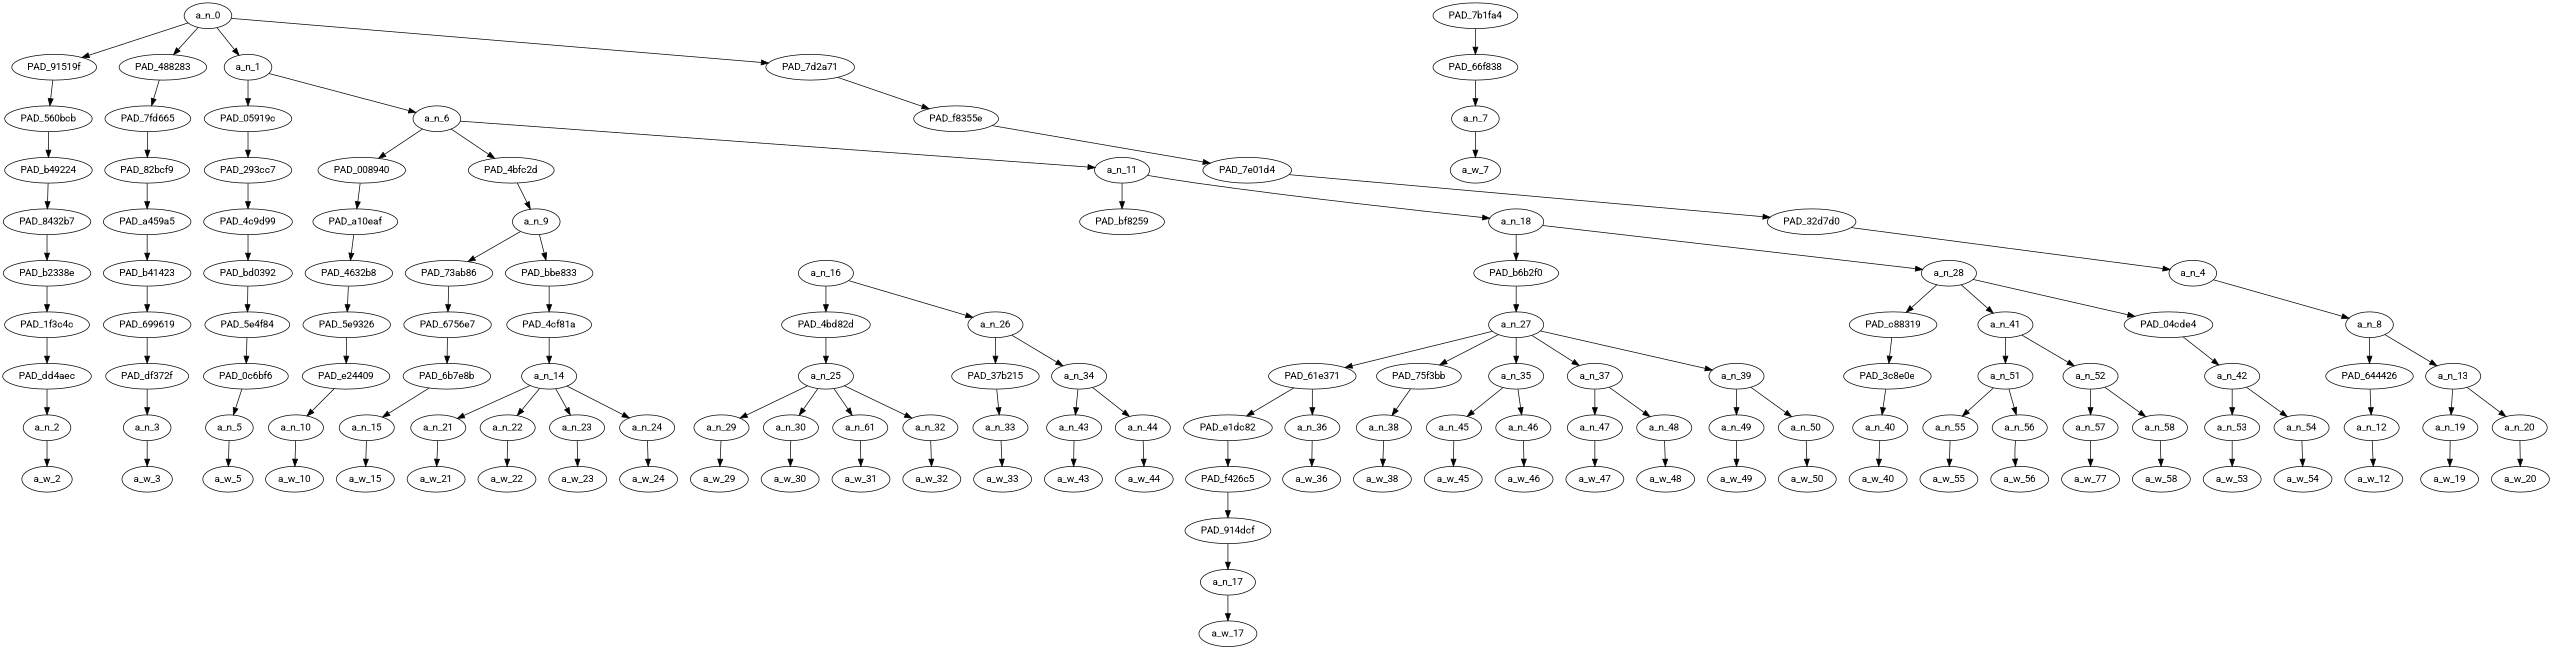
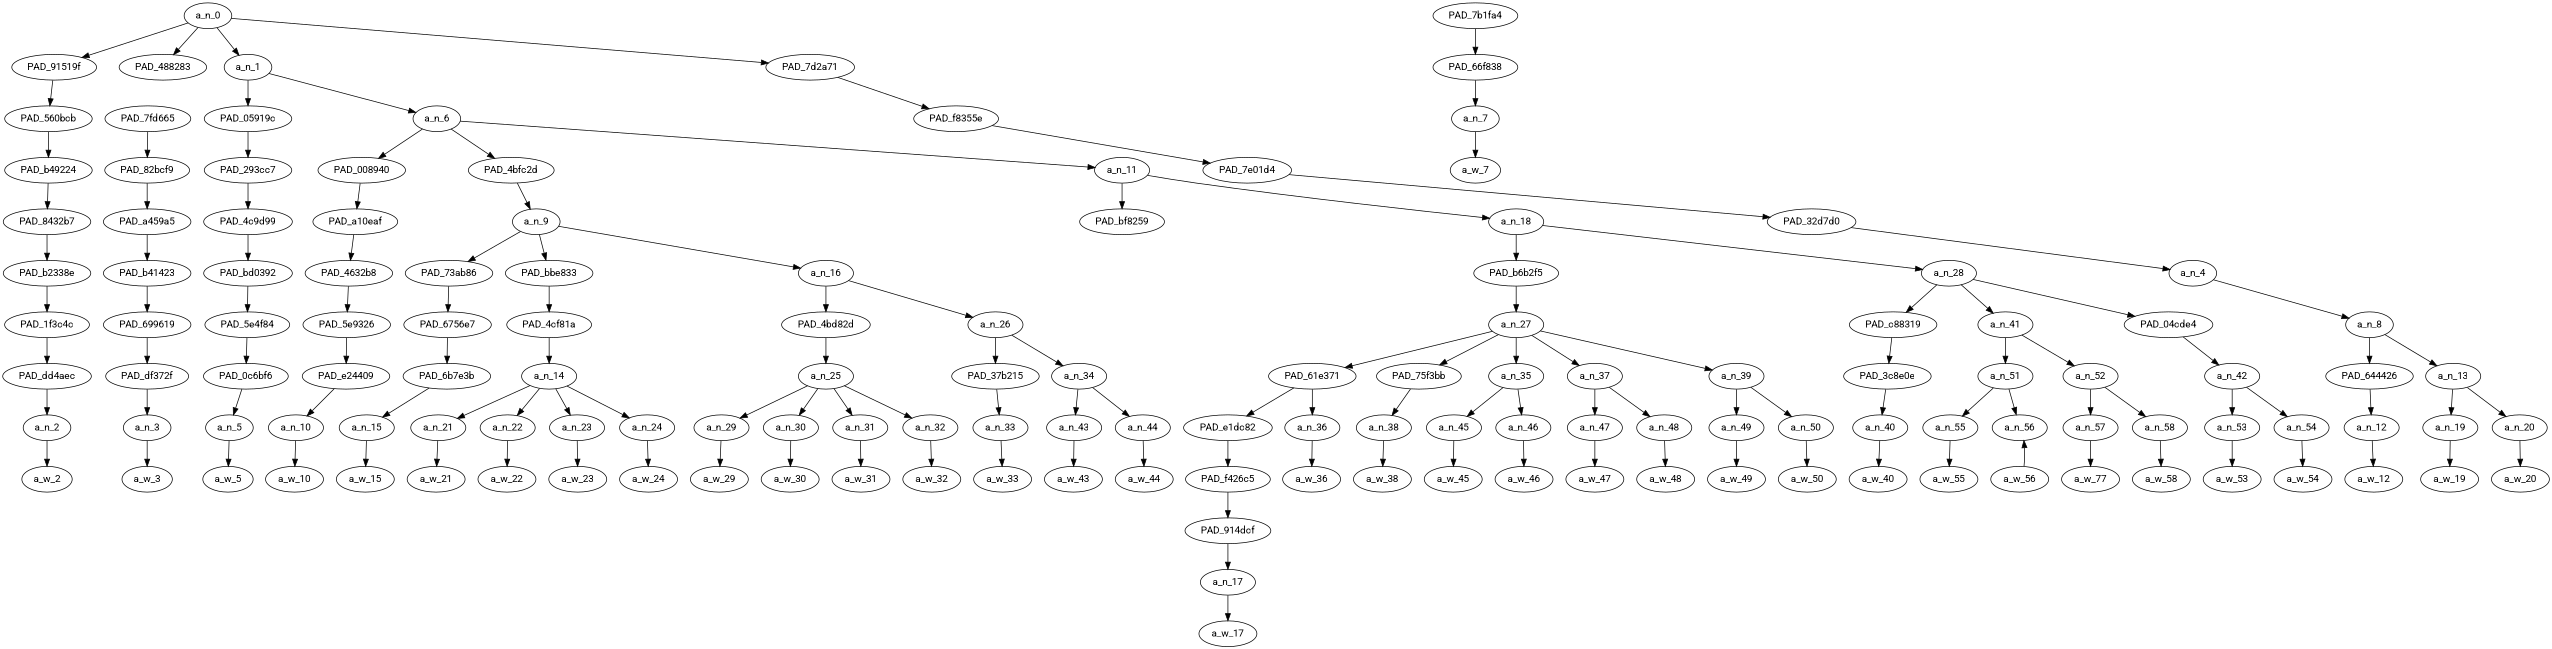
(156, 89) -> none
none -> (676, 247)
(1516, 273) -> (1516, 273)
(447, 376) -> (447, 376)
(860, 428) -> (860, 428)
(2015, 450) -> (2025, 457)
